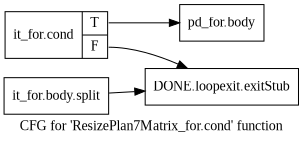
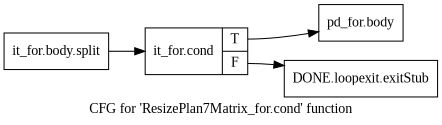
(122, 92) -> (122, 51)
